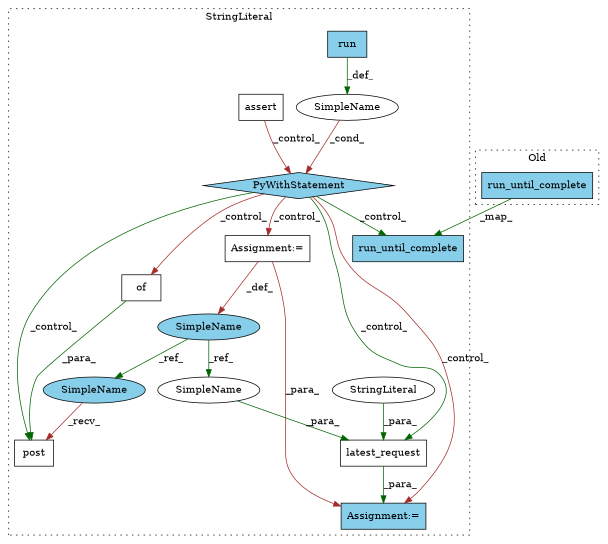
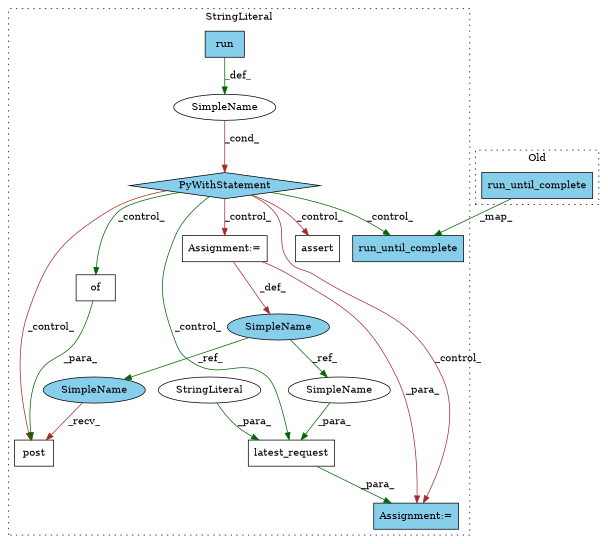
(274, 145) -> (281, 209)
(204, 223) -> (120, 211)
(77, 263) -> (42, 278)
